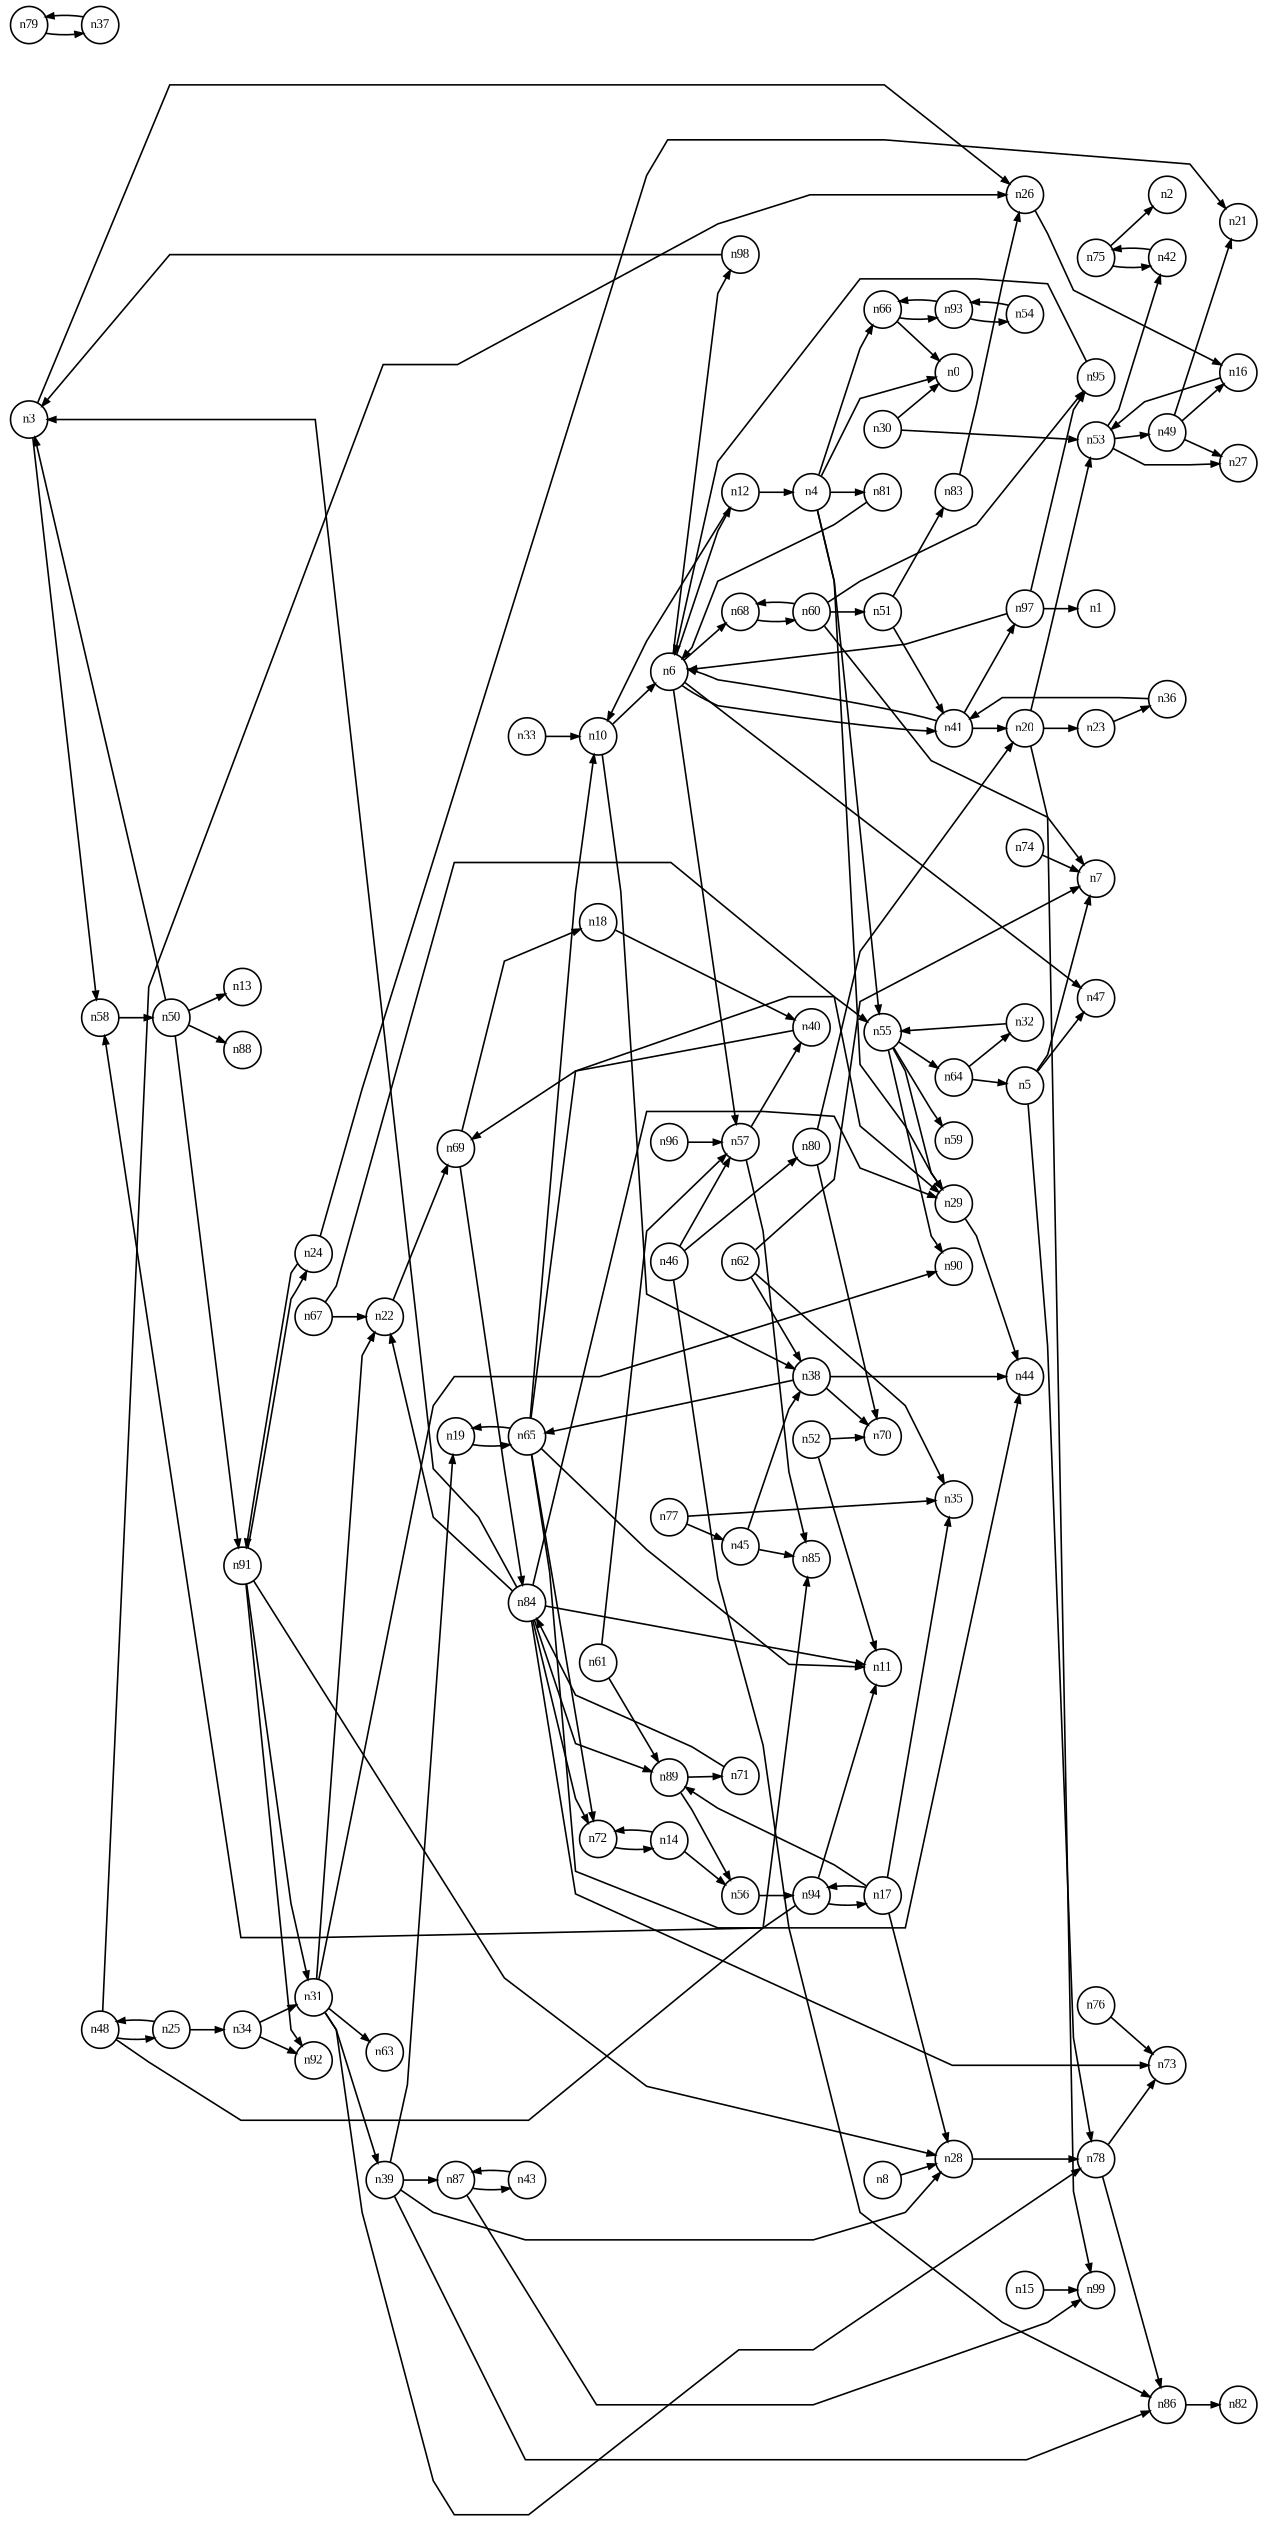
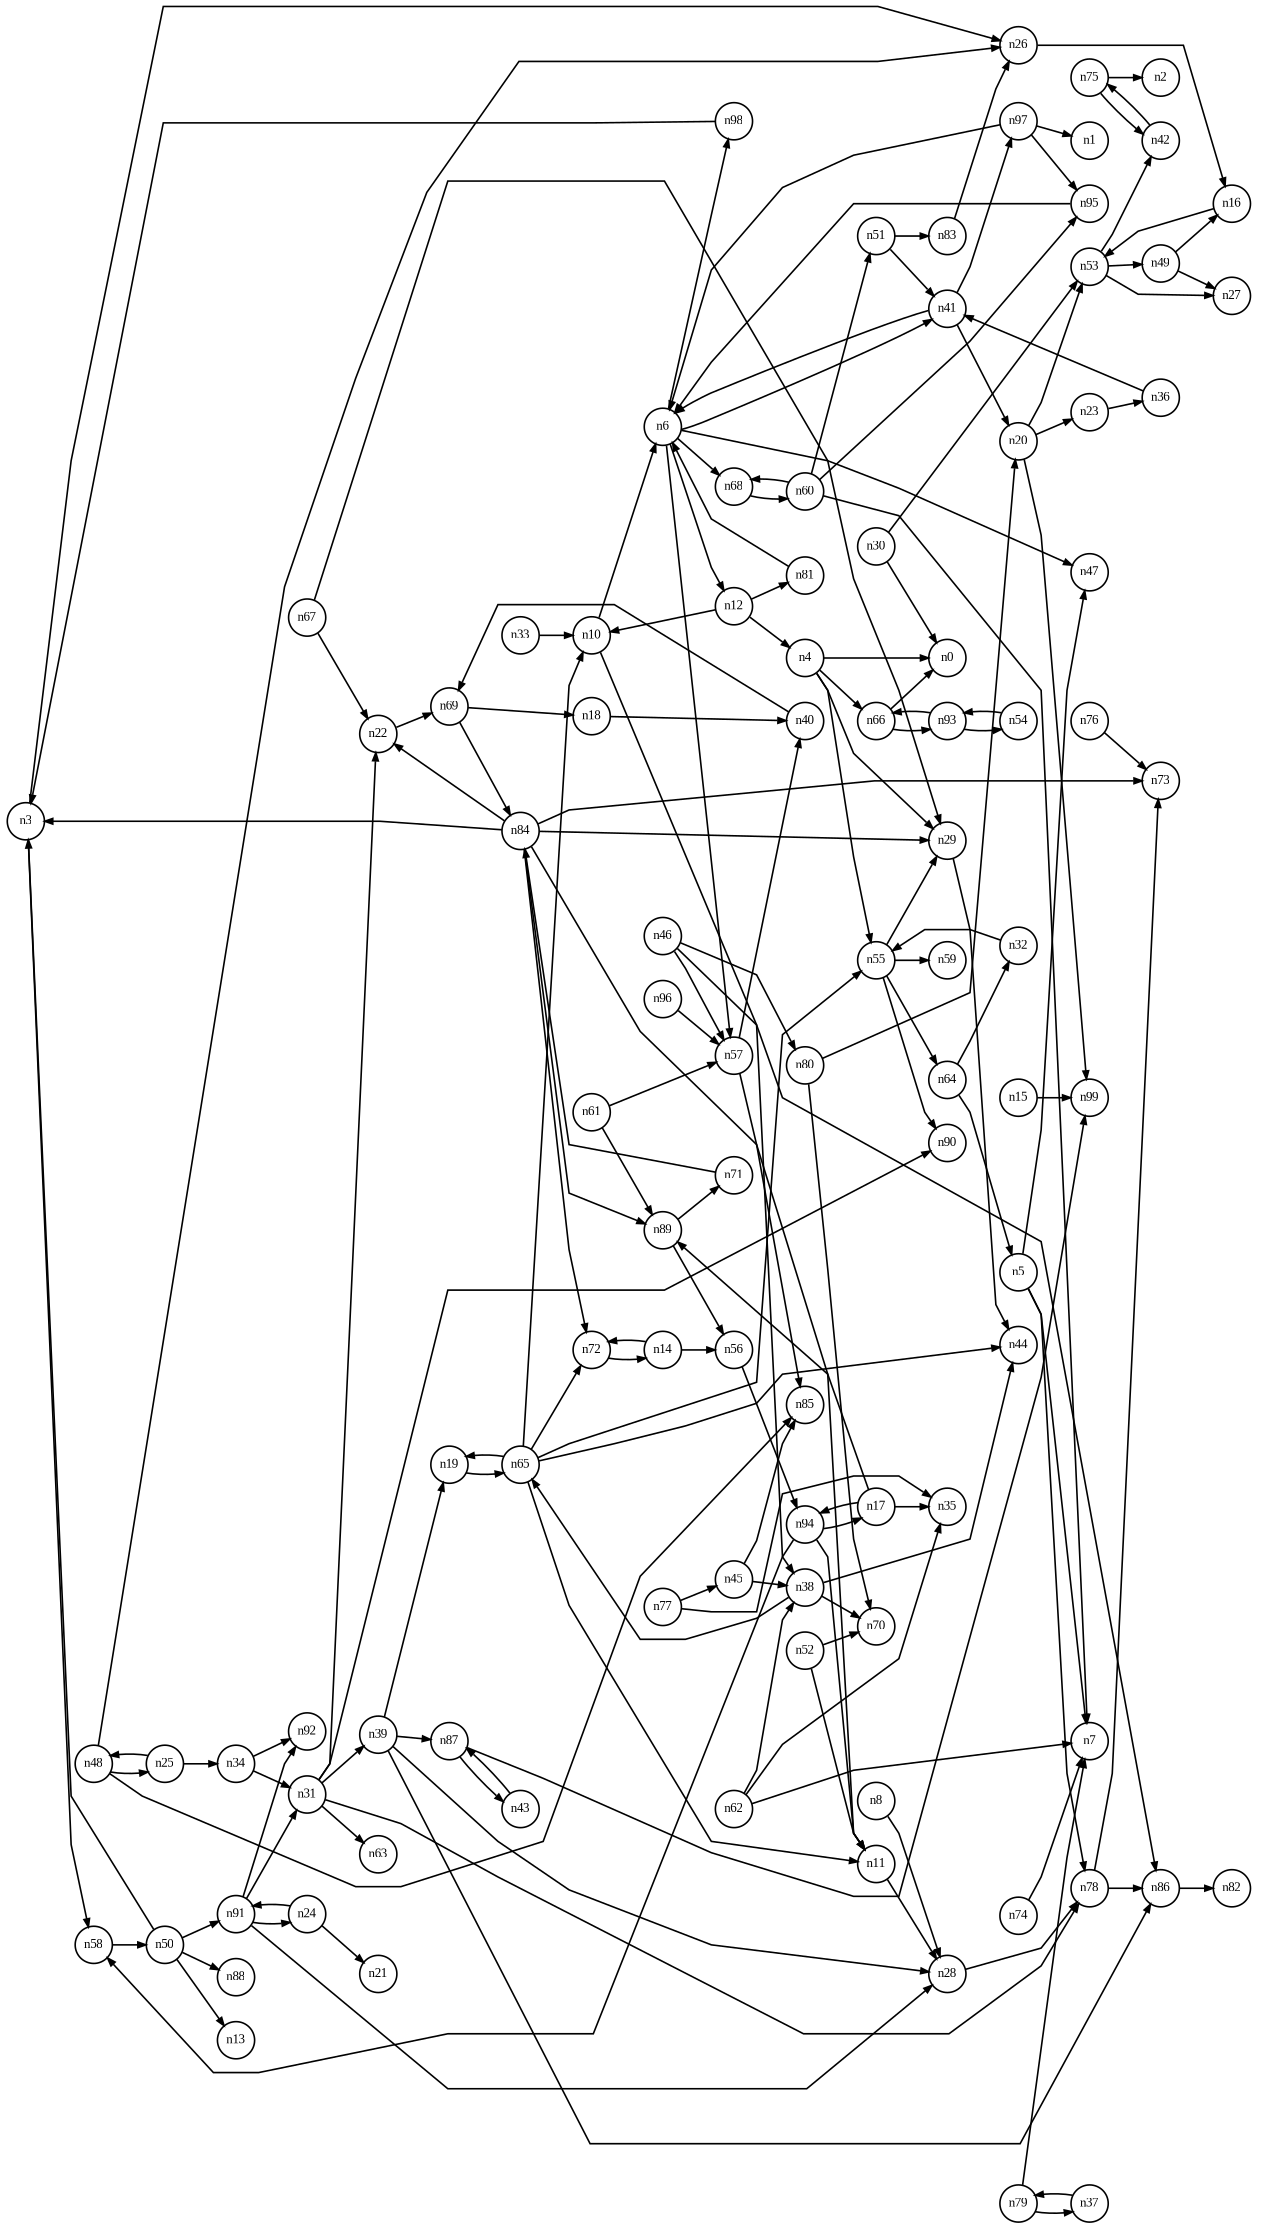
(1201, 332) -> none
(843, 492) -> (766, 593)
none -> (1051, 1976)
(917, 2023) -> (910, 1915)
